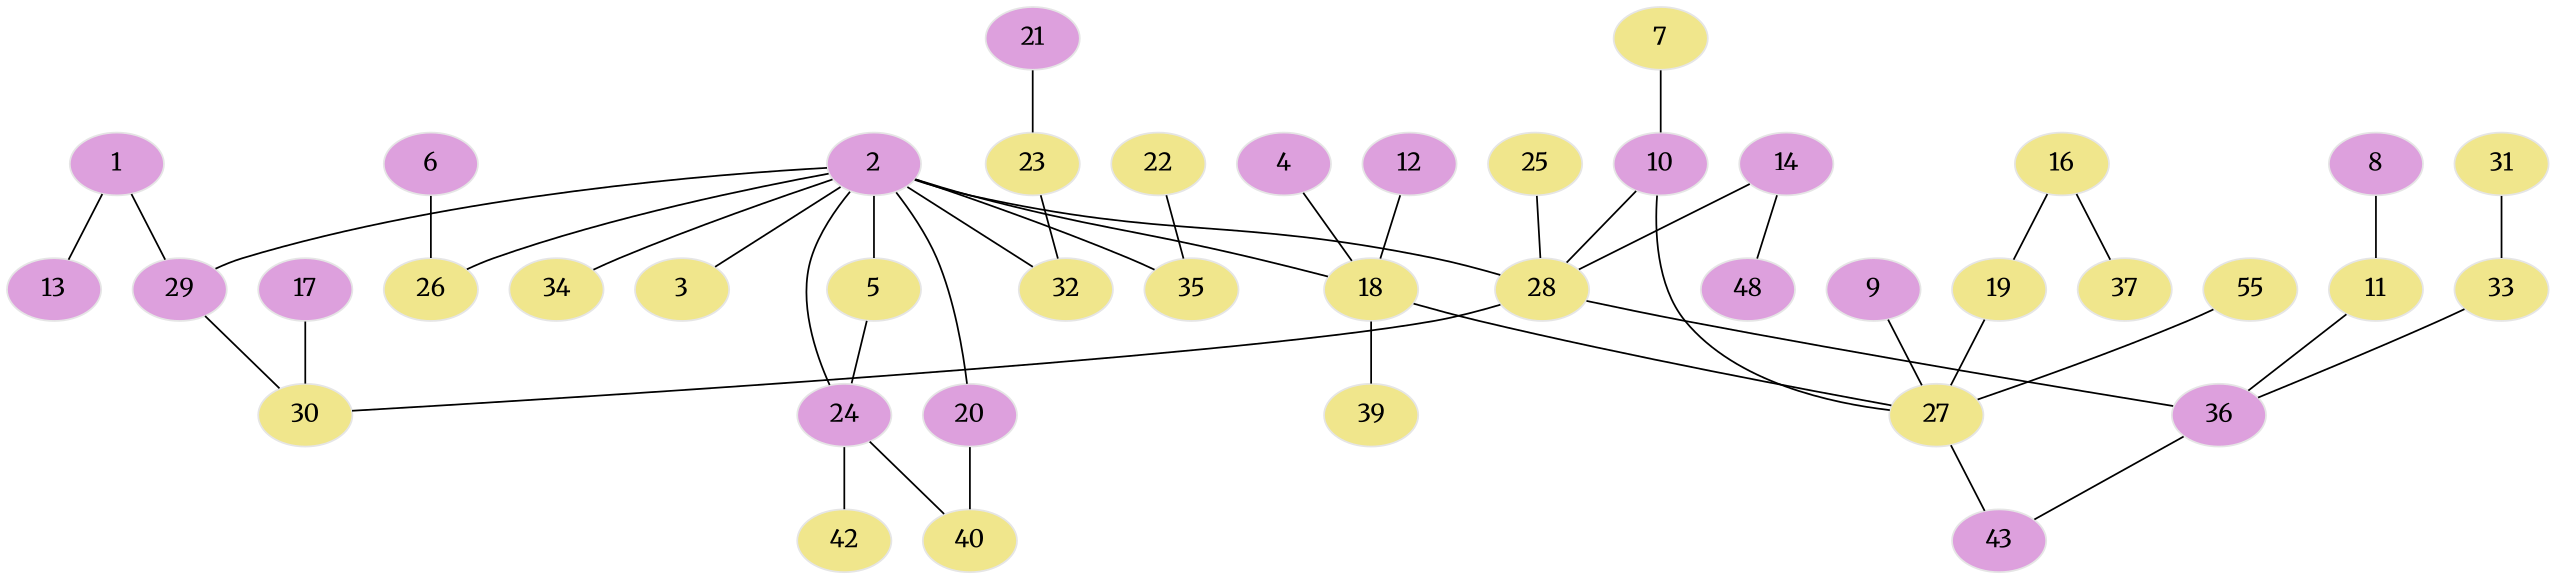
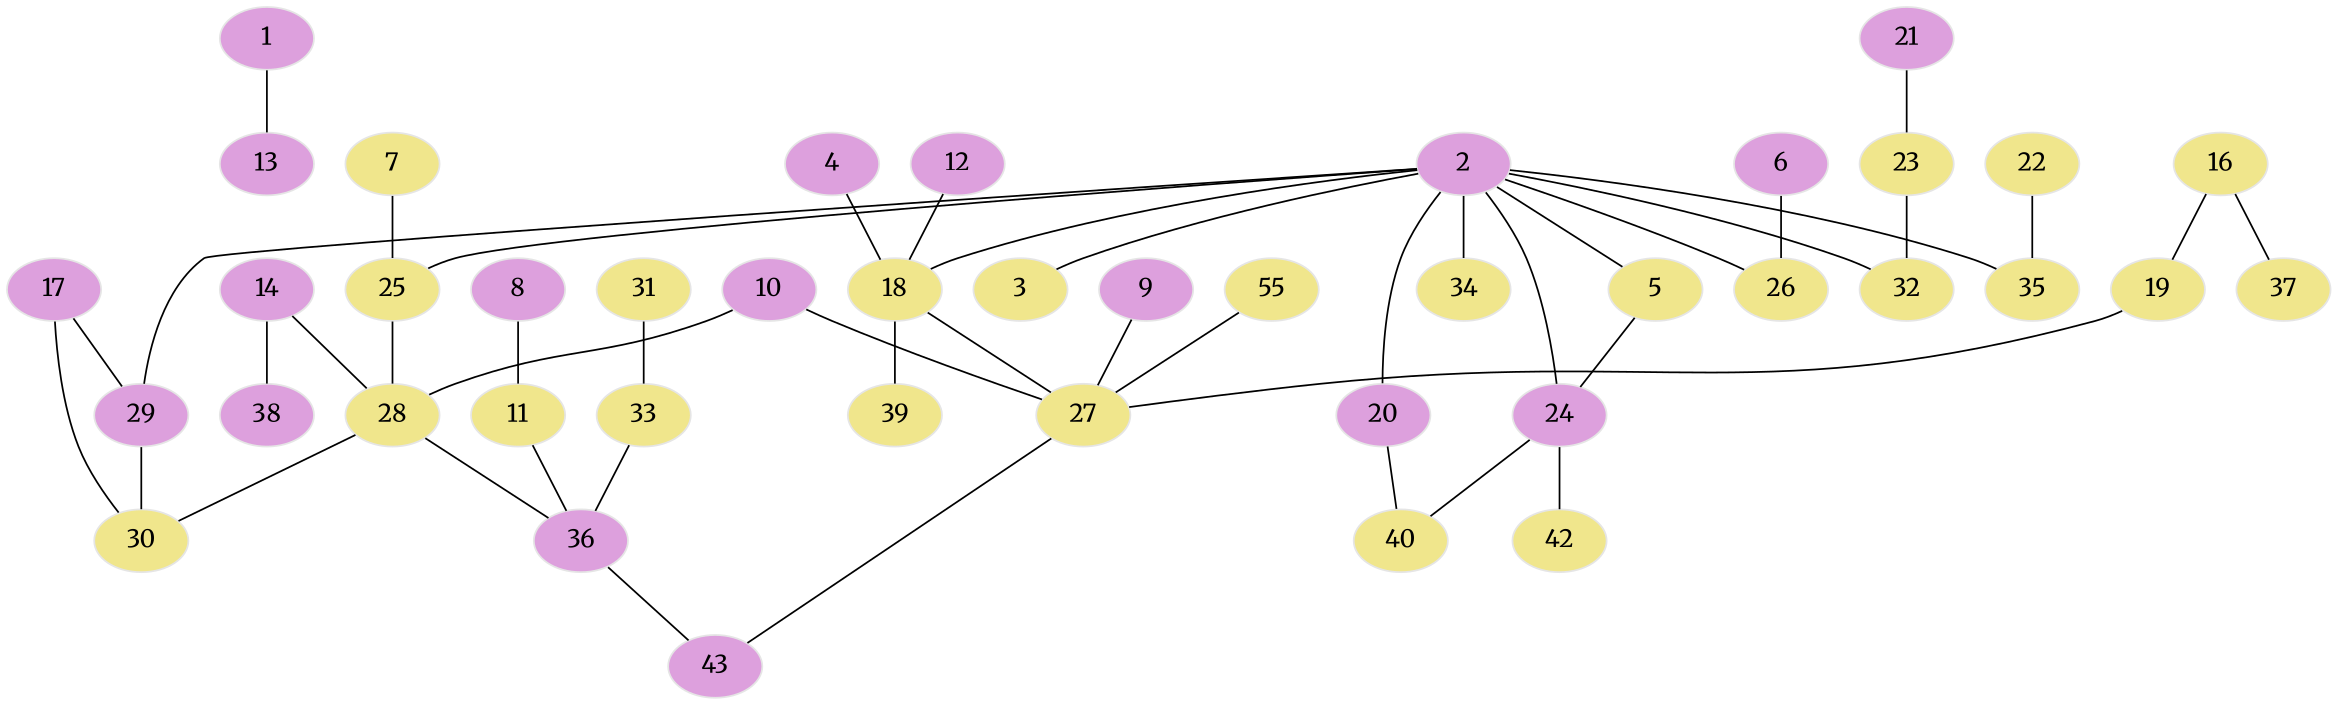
(1661, 101) -> (392, 227)
(148, 227) -> (98, 352)
(1207, 228) -> (921, 207)
(1748, 290) -> (267, 415)
